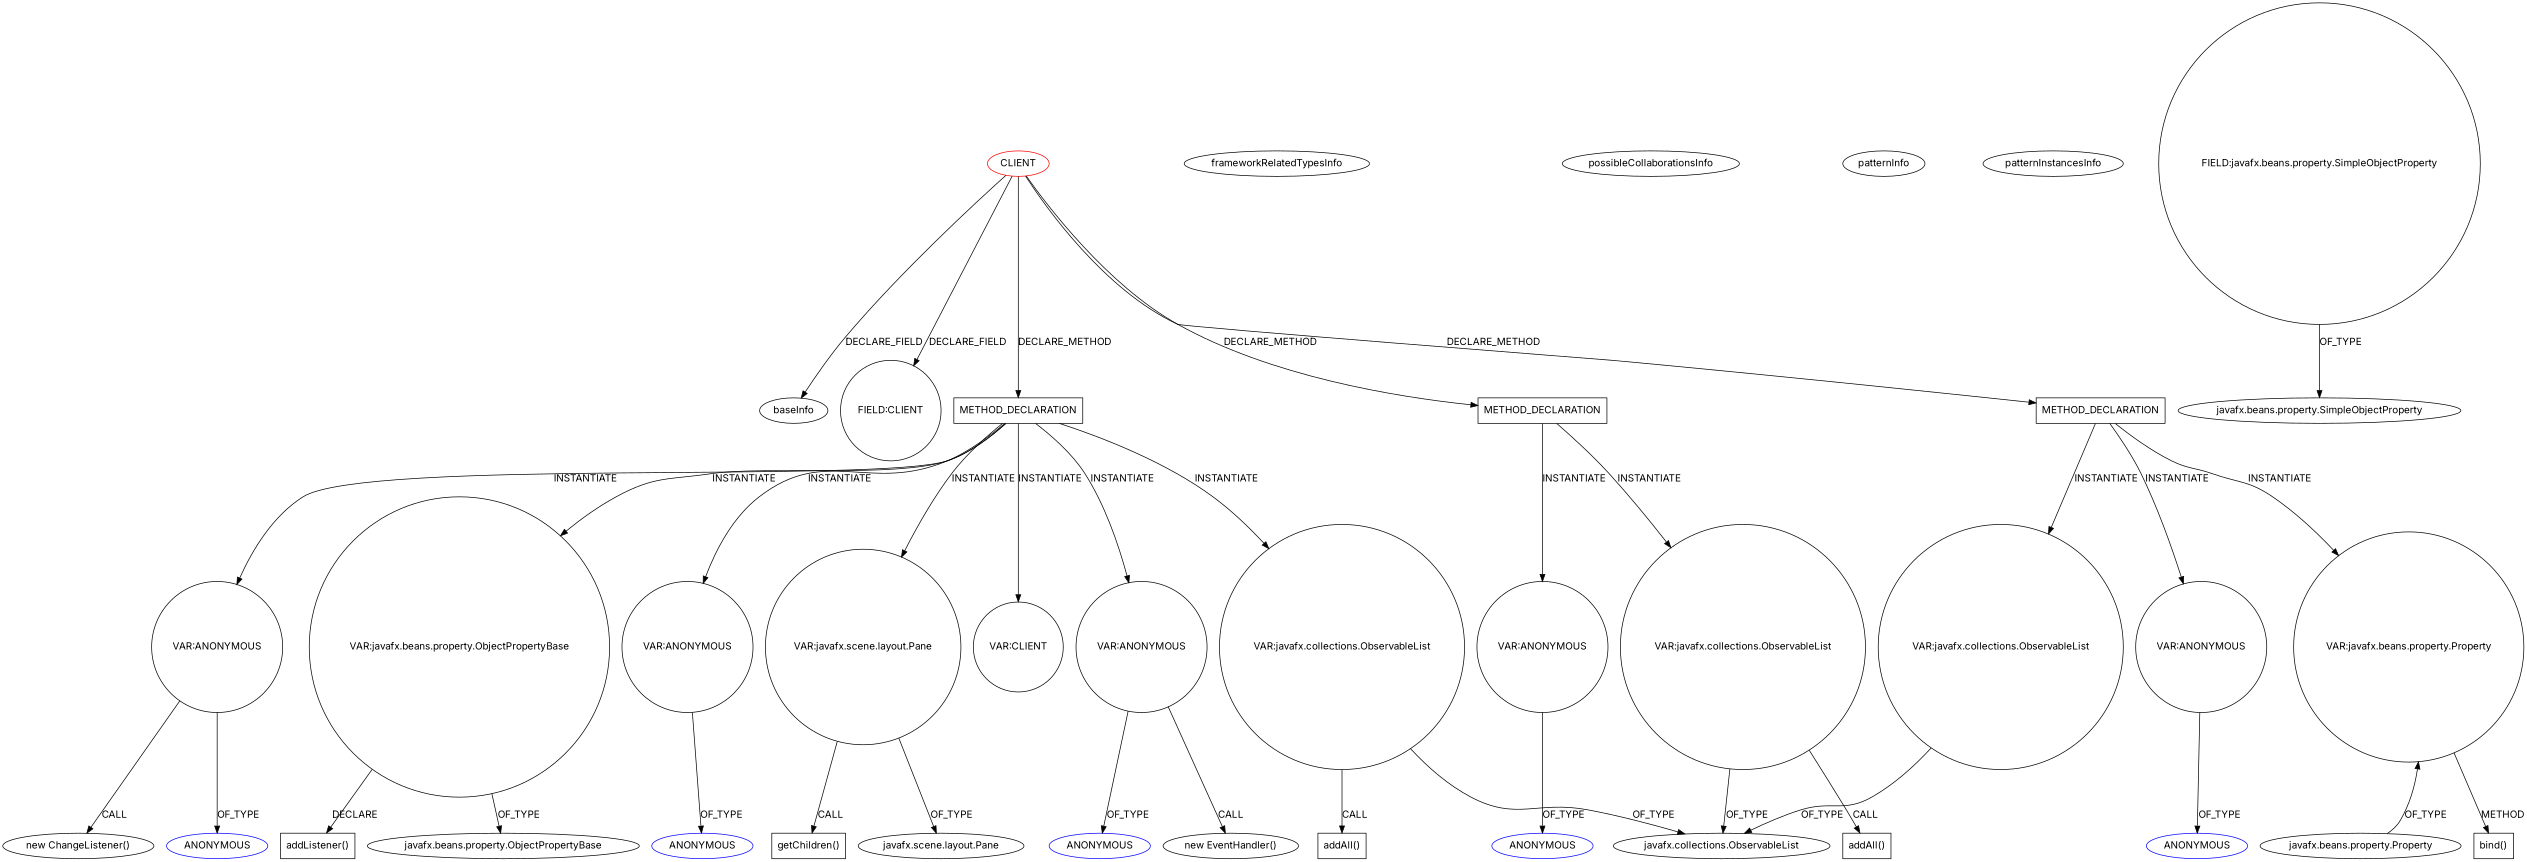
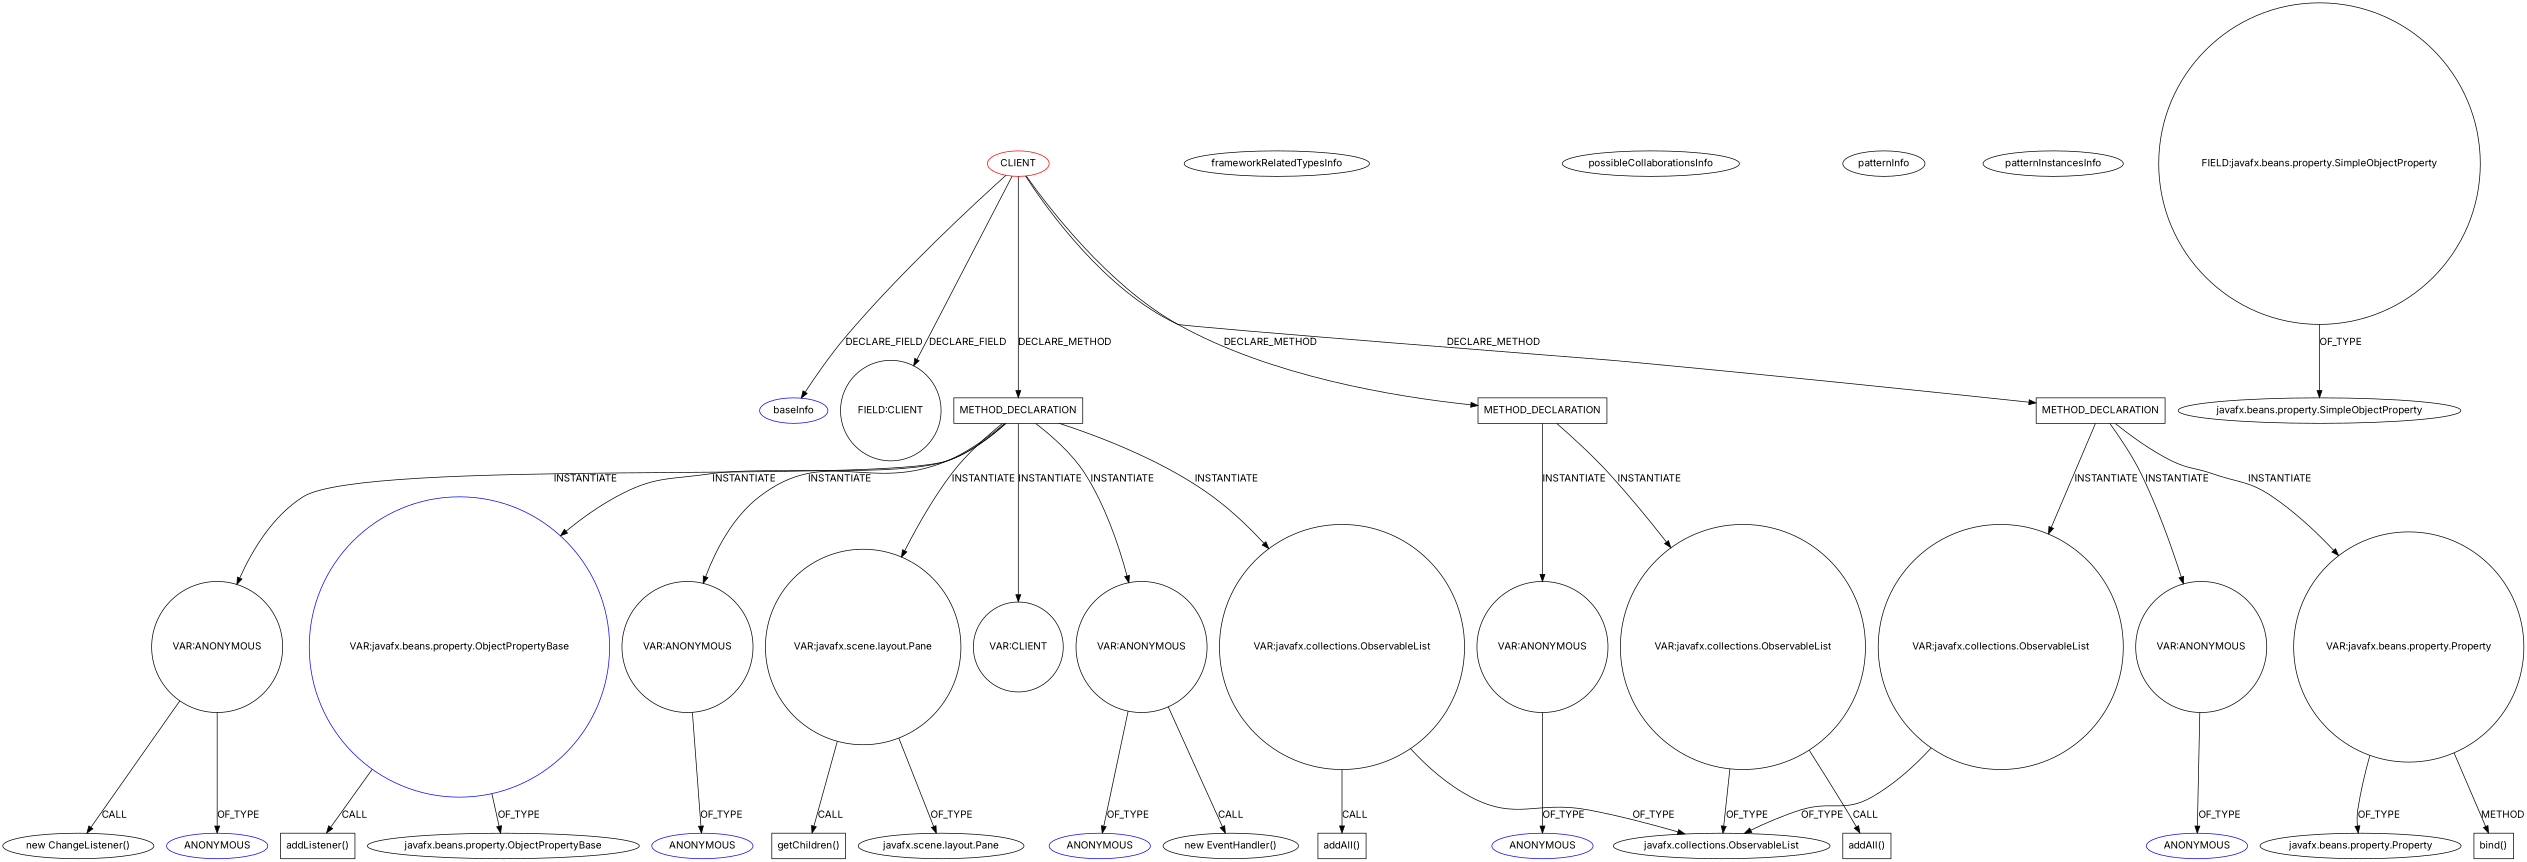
(794, 411) -> (794, 411)
(459, 647) -> (459, 647)
(2408, 804) -> (2361, 790)
(355, 815) -> (355, 815)
